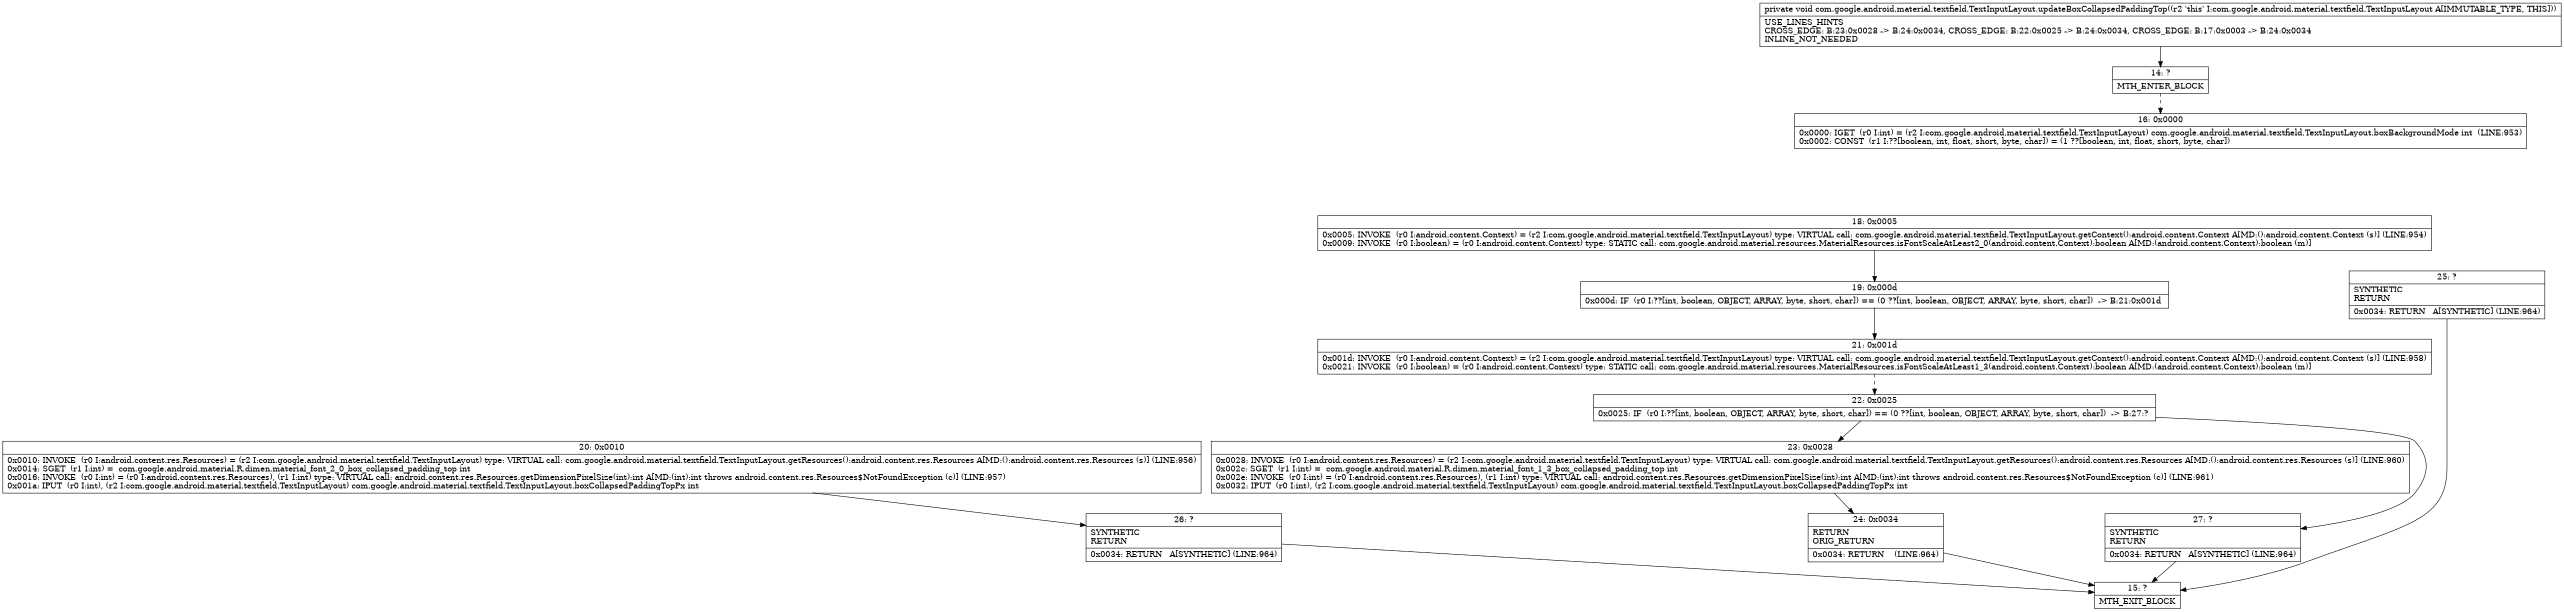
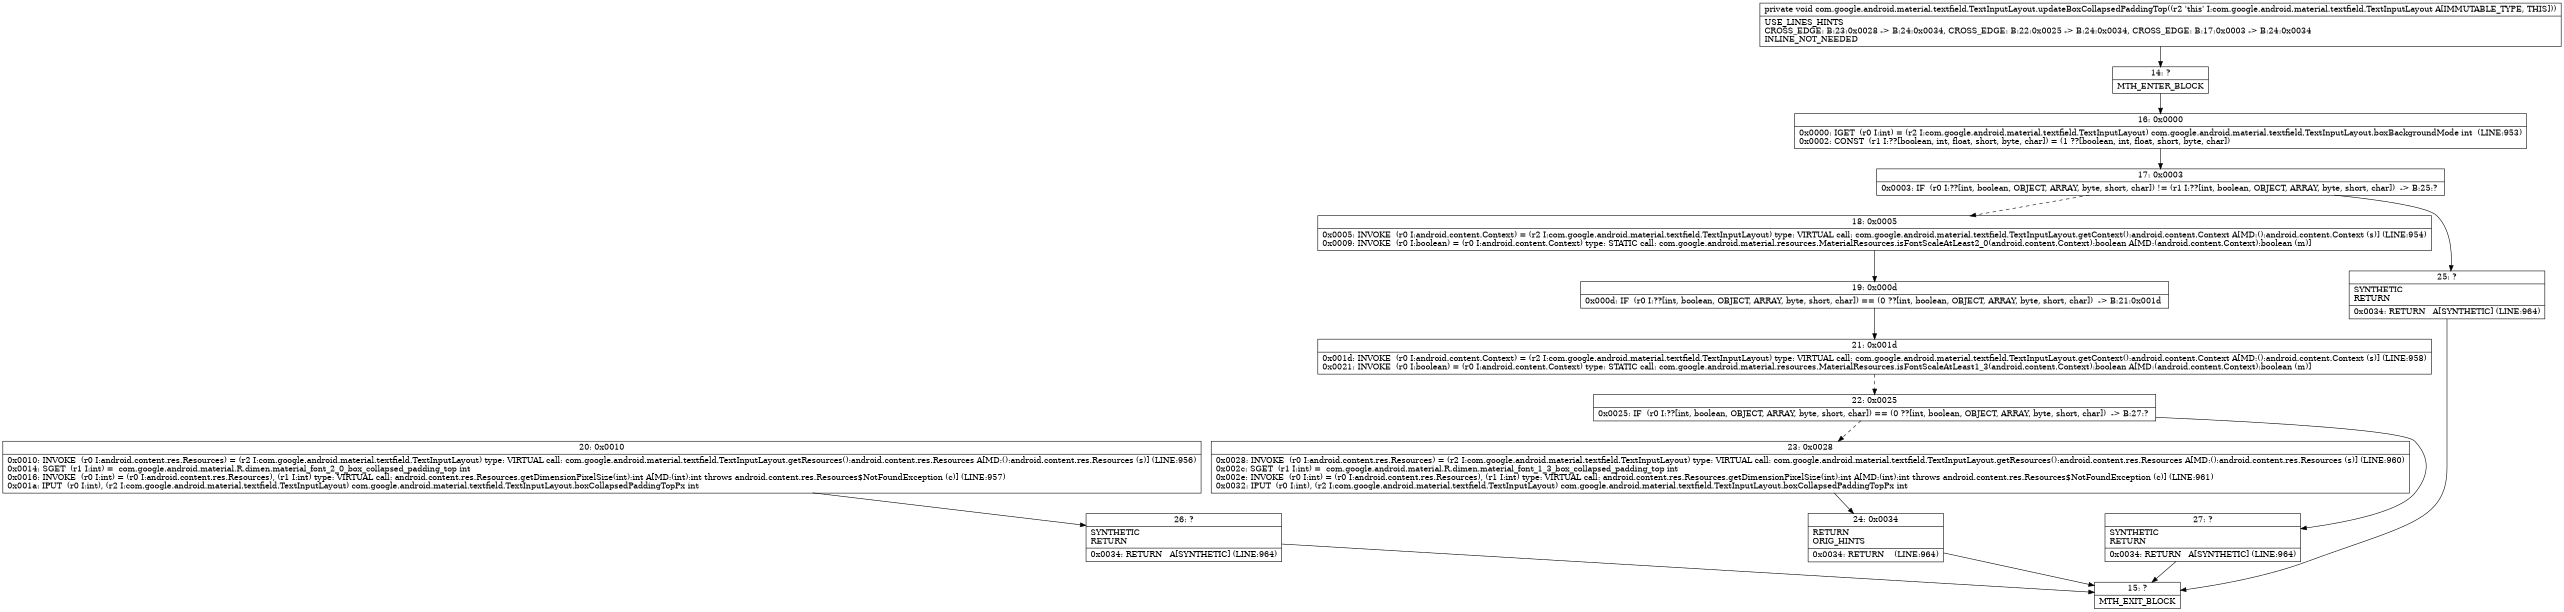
(2161, 101) -> (2161, 101)
none -> (2161, 182)
(1852, 429) -> (1852, 429)
(1844, 541) -> (1839, 541)
